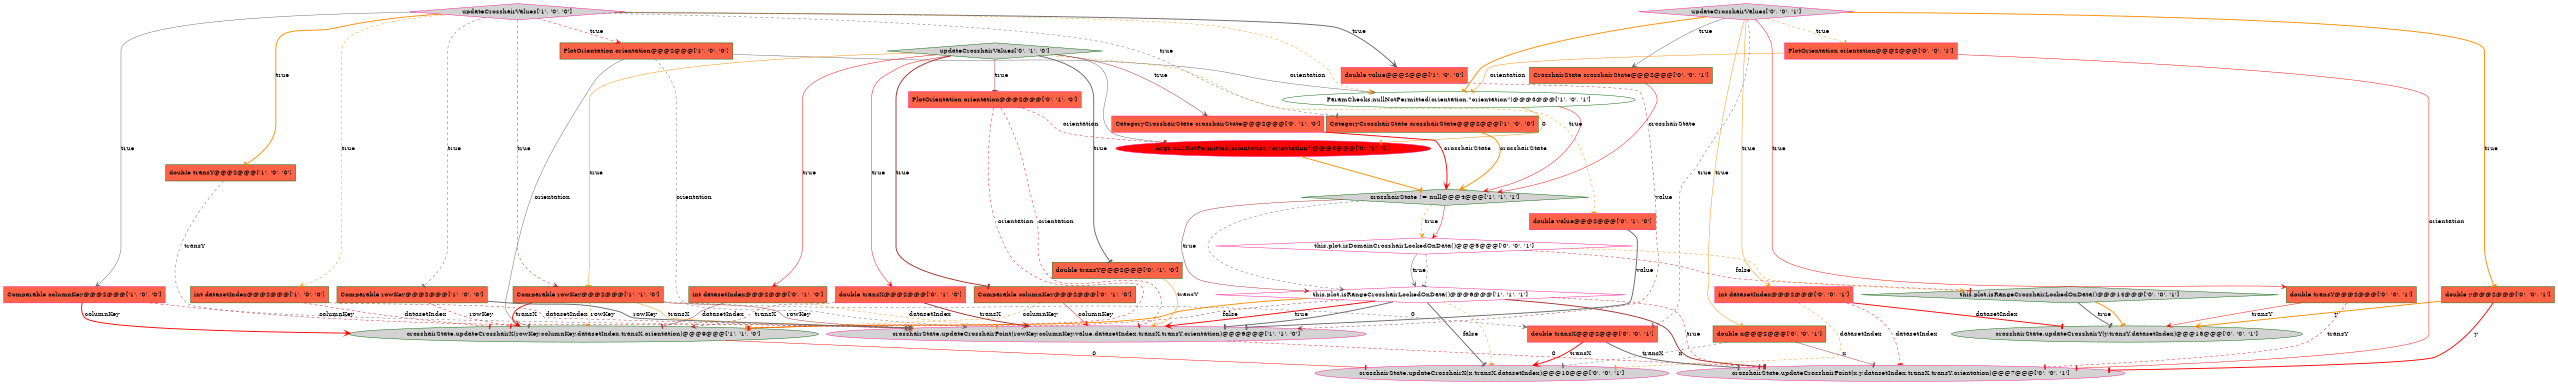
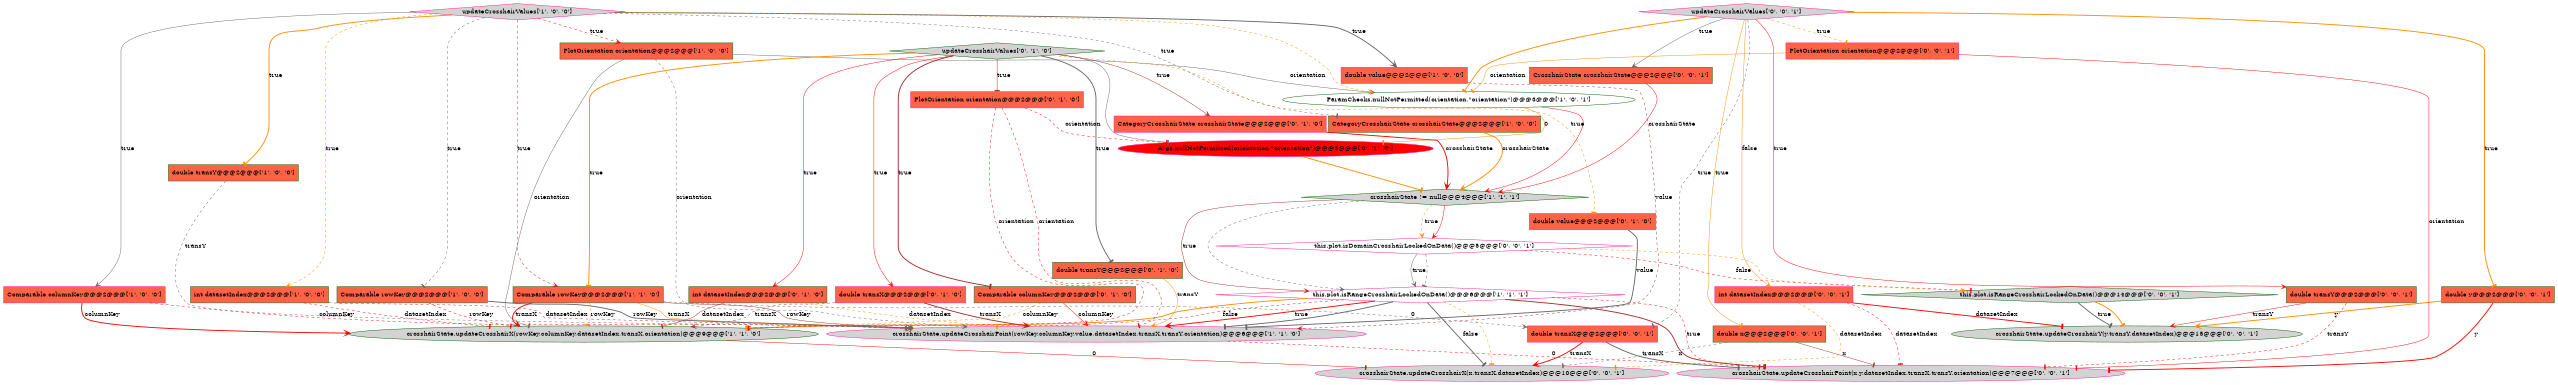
(656, 72) -> (657, 72)
(1749, 149) -> (1750, 149)
